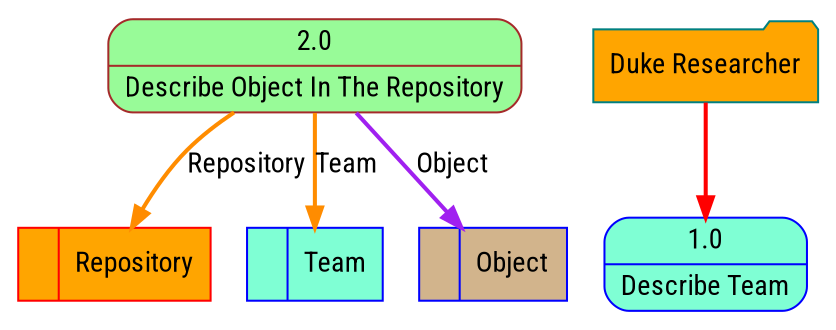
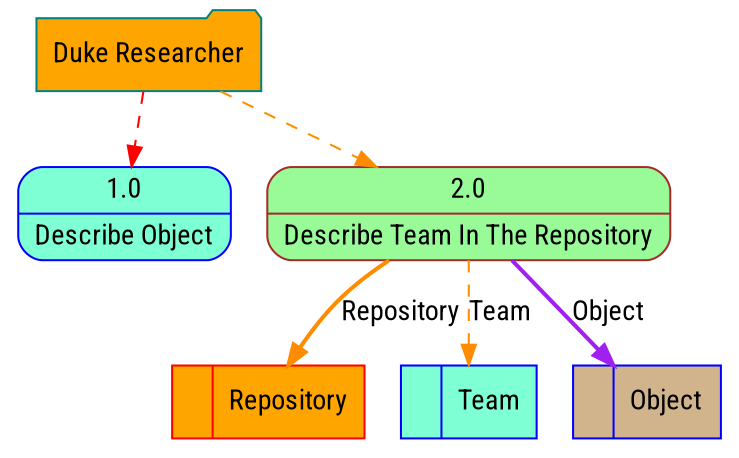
(315, 88) -> (469, 236)
none -> (289, 125)
(706, 150) -> (139, 119)
(315, 160) -> (469, 302)
(706, 287) -> (125, 236)
